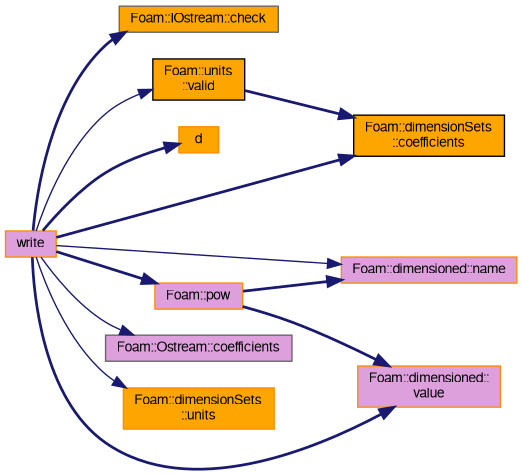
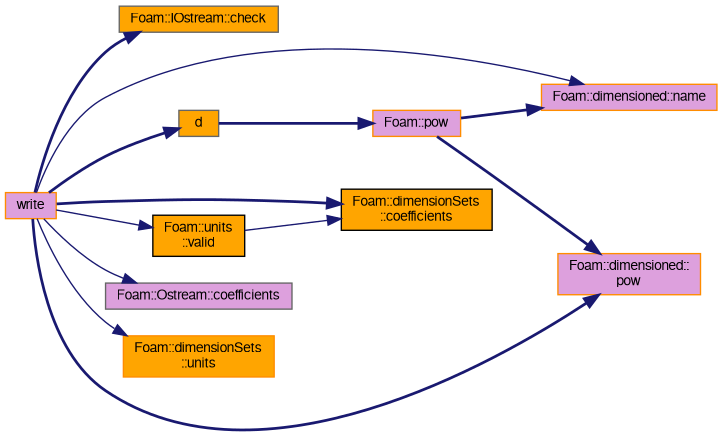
(292, 102) -> (286, 225)
(199, 140) -> (199, 123)
(99, 265) -> (289, 123)
(429, 387) -> (629, 274)
